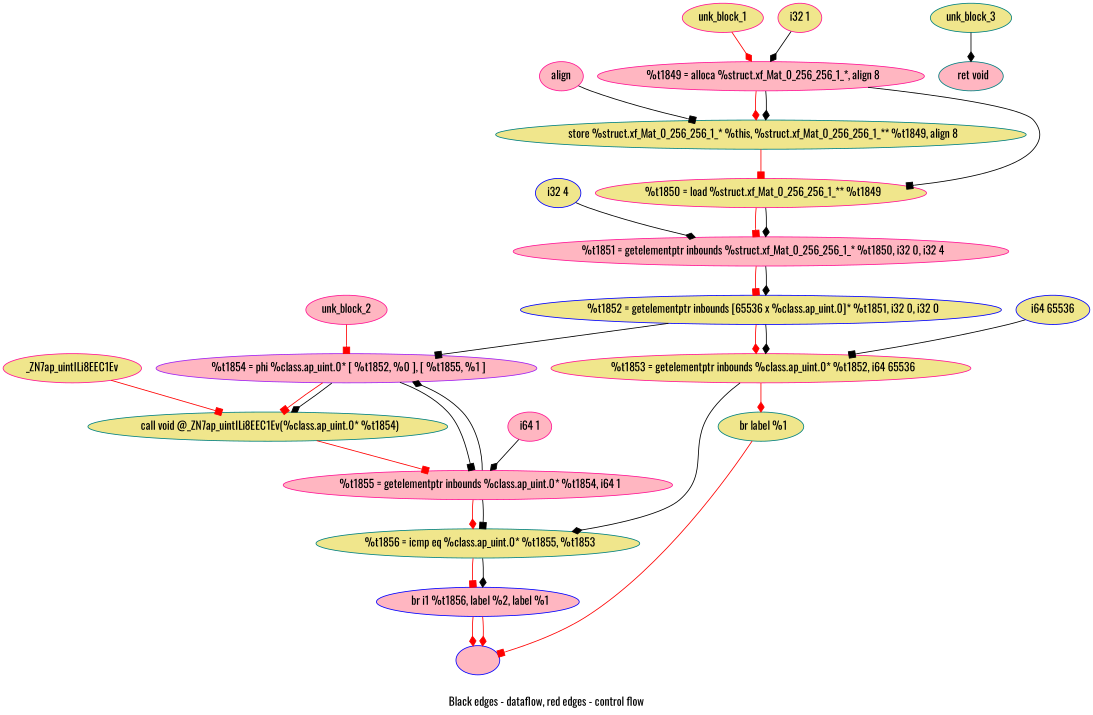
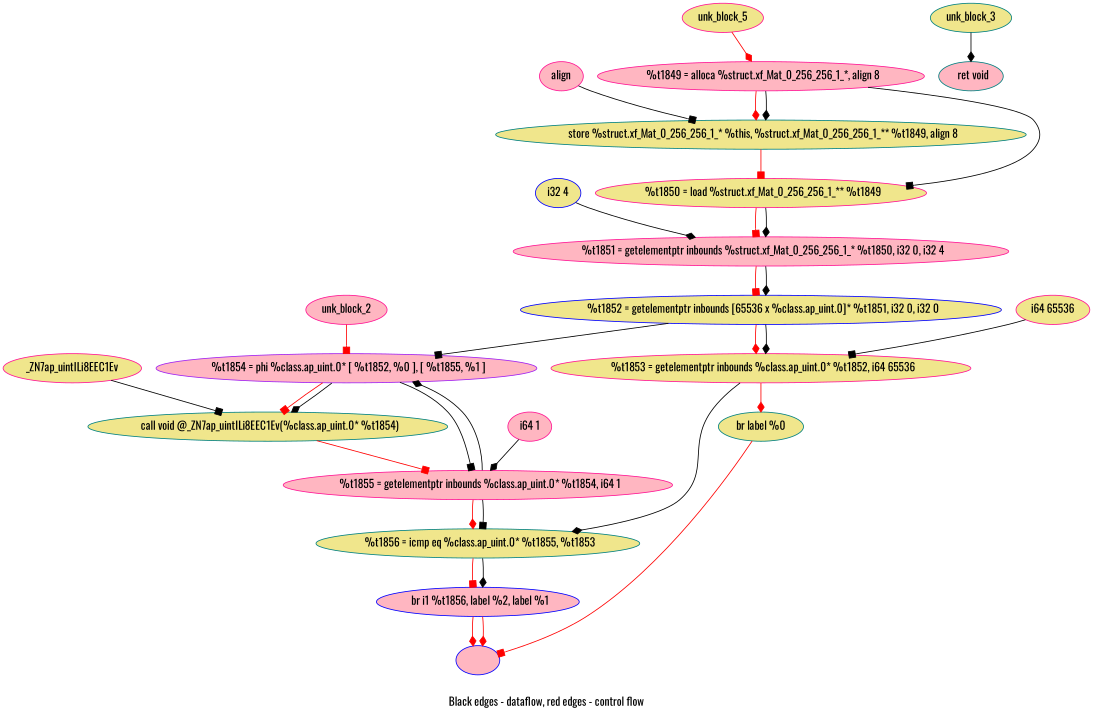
(723, 18) -> (723, 18)
(800, 18) -> none
(1053, 310) -> (1053, 310)
(163, 395) -> (163, 395)
(761, 427) -> (761, 427)
